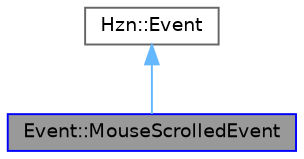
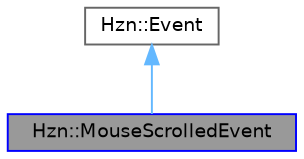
(152, 133) -> (152, 133)
